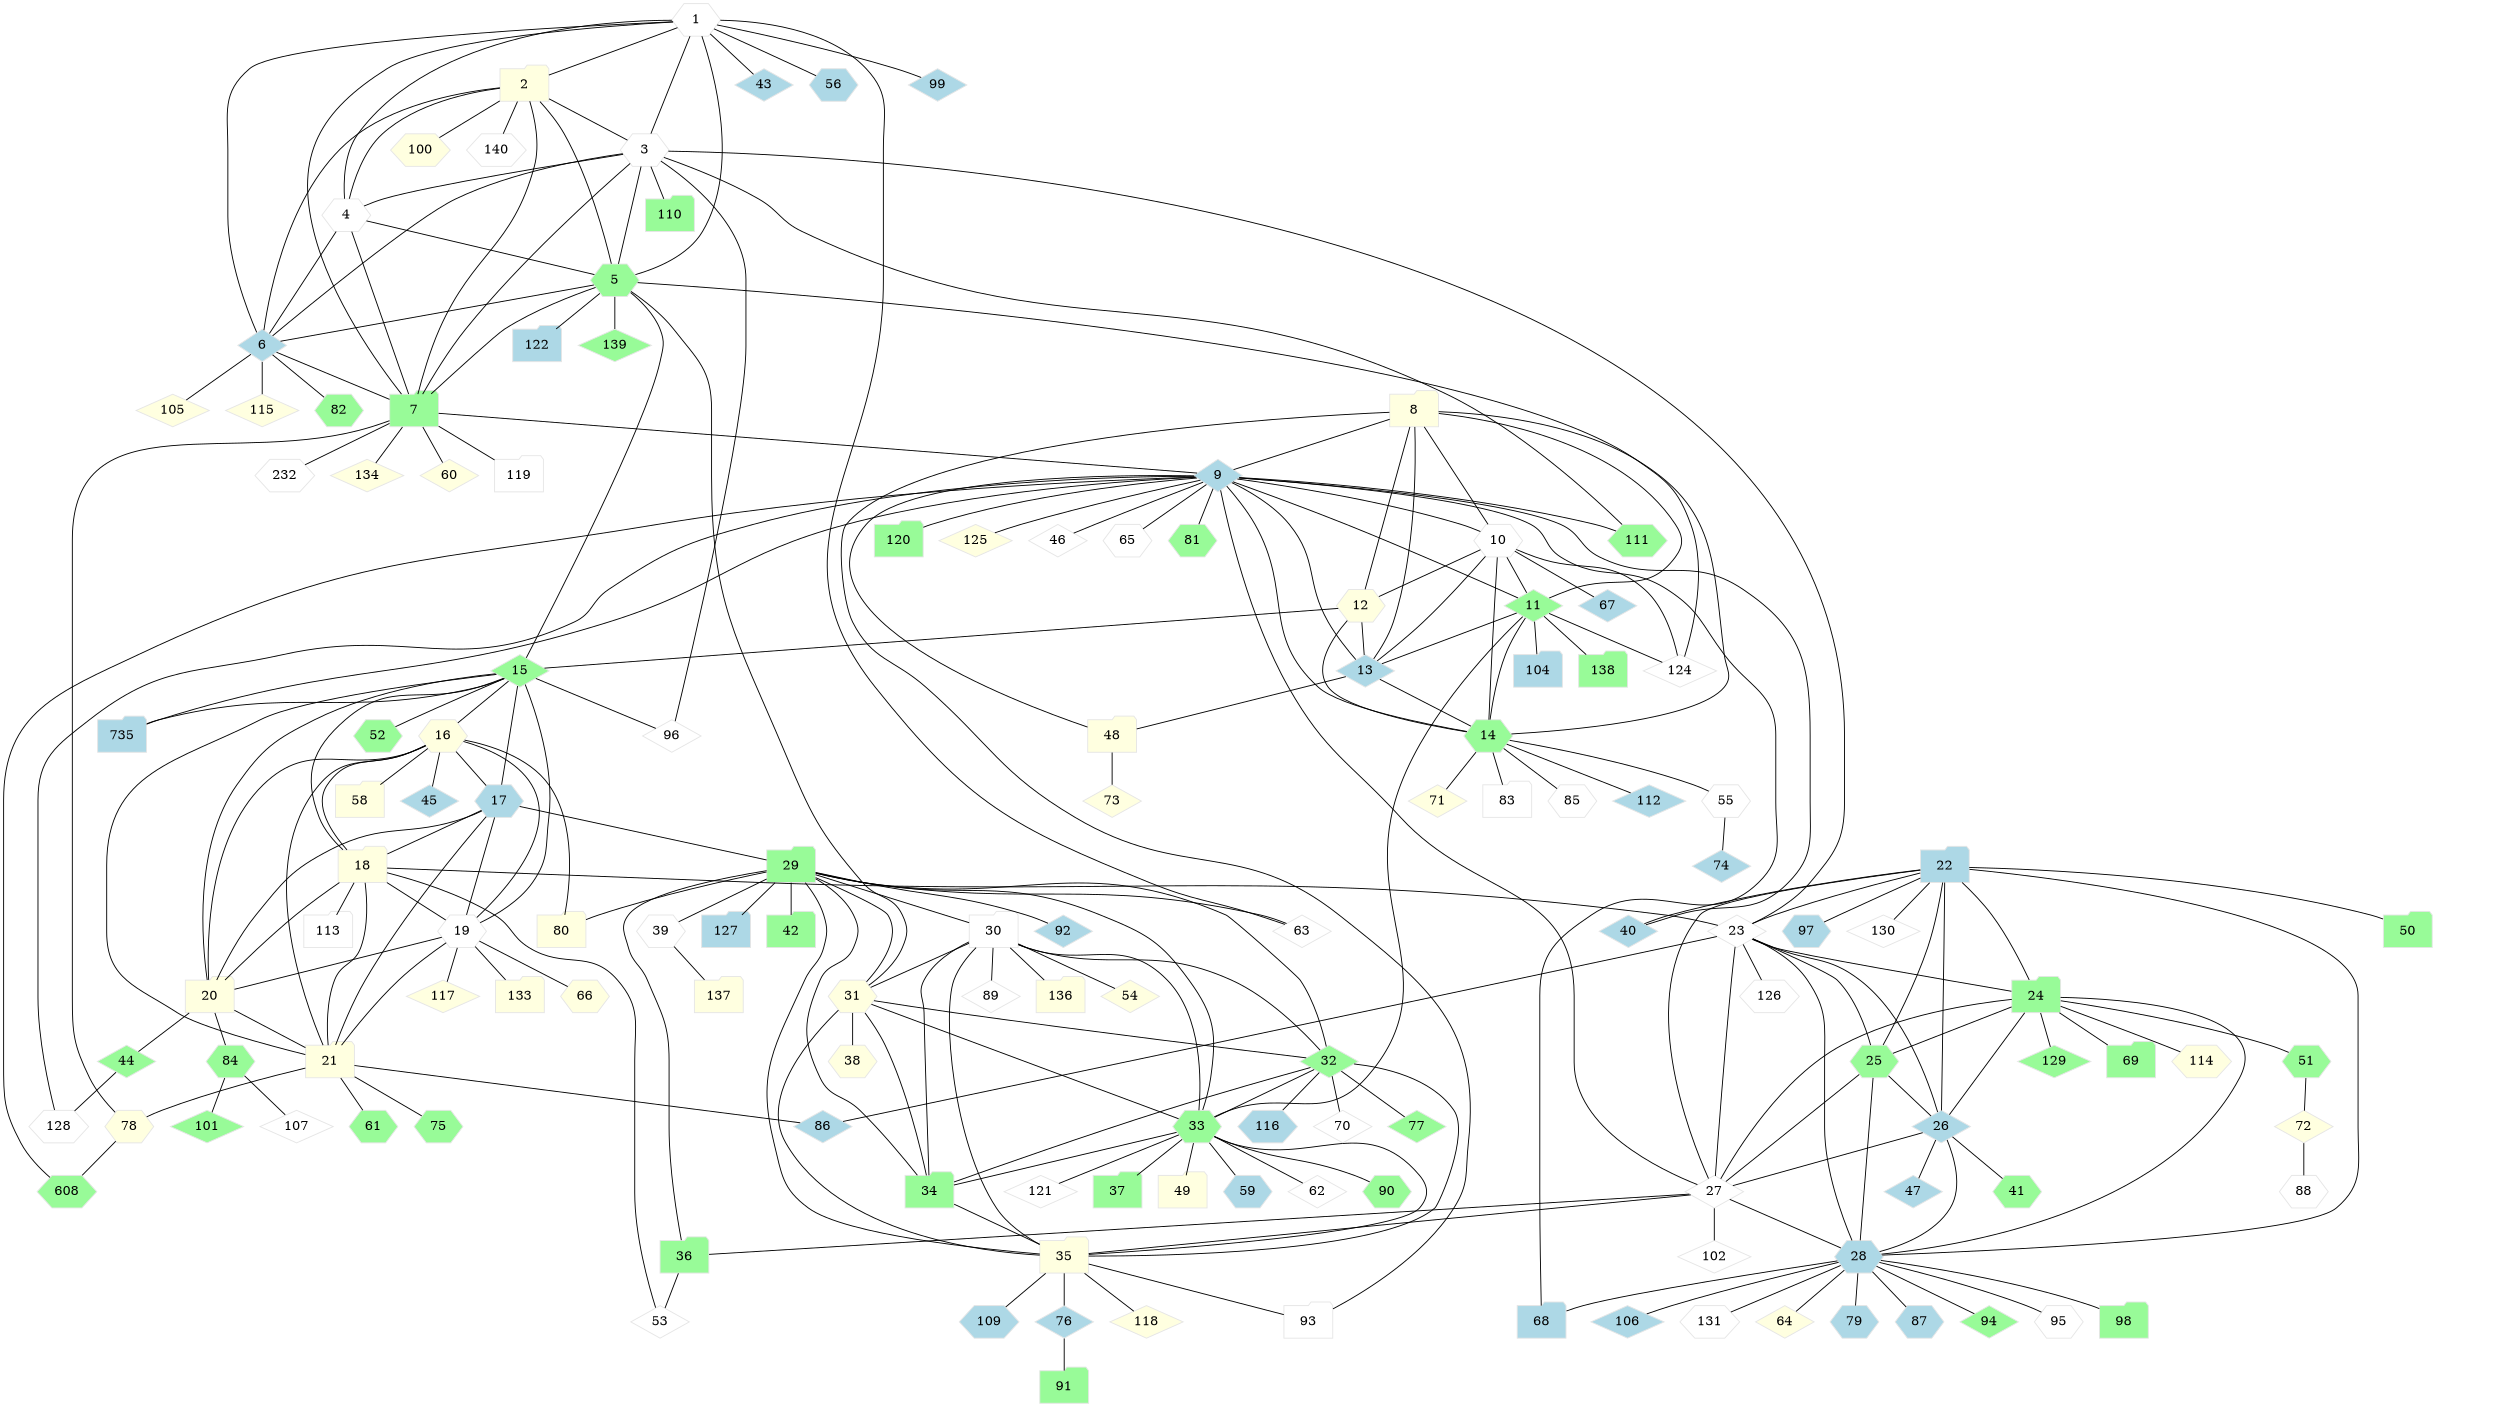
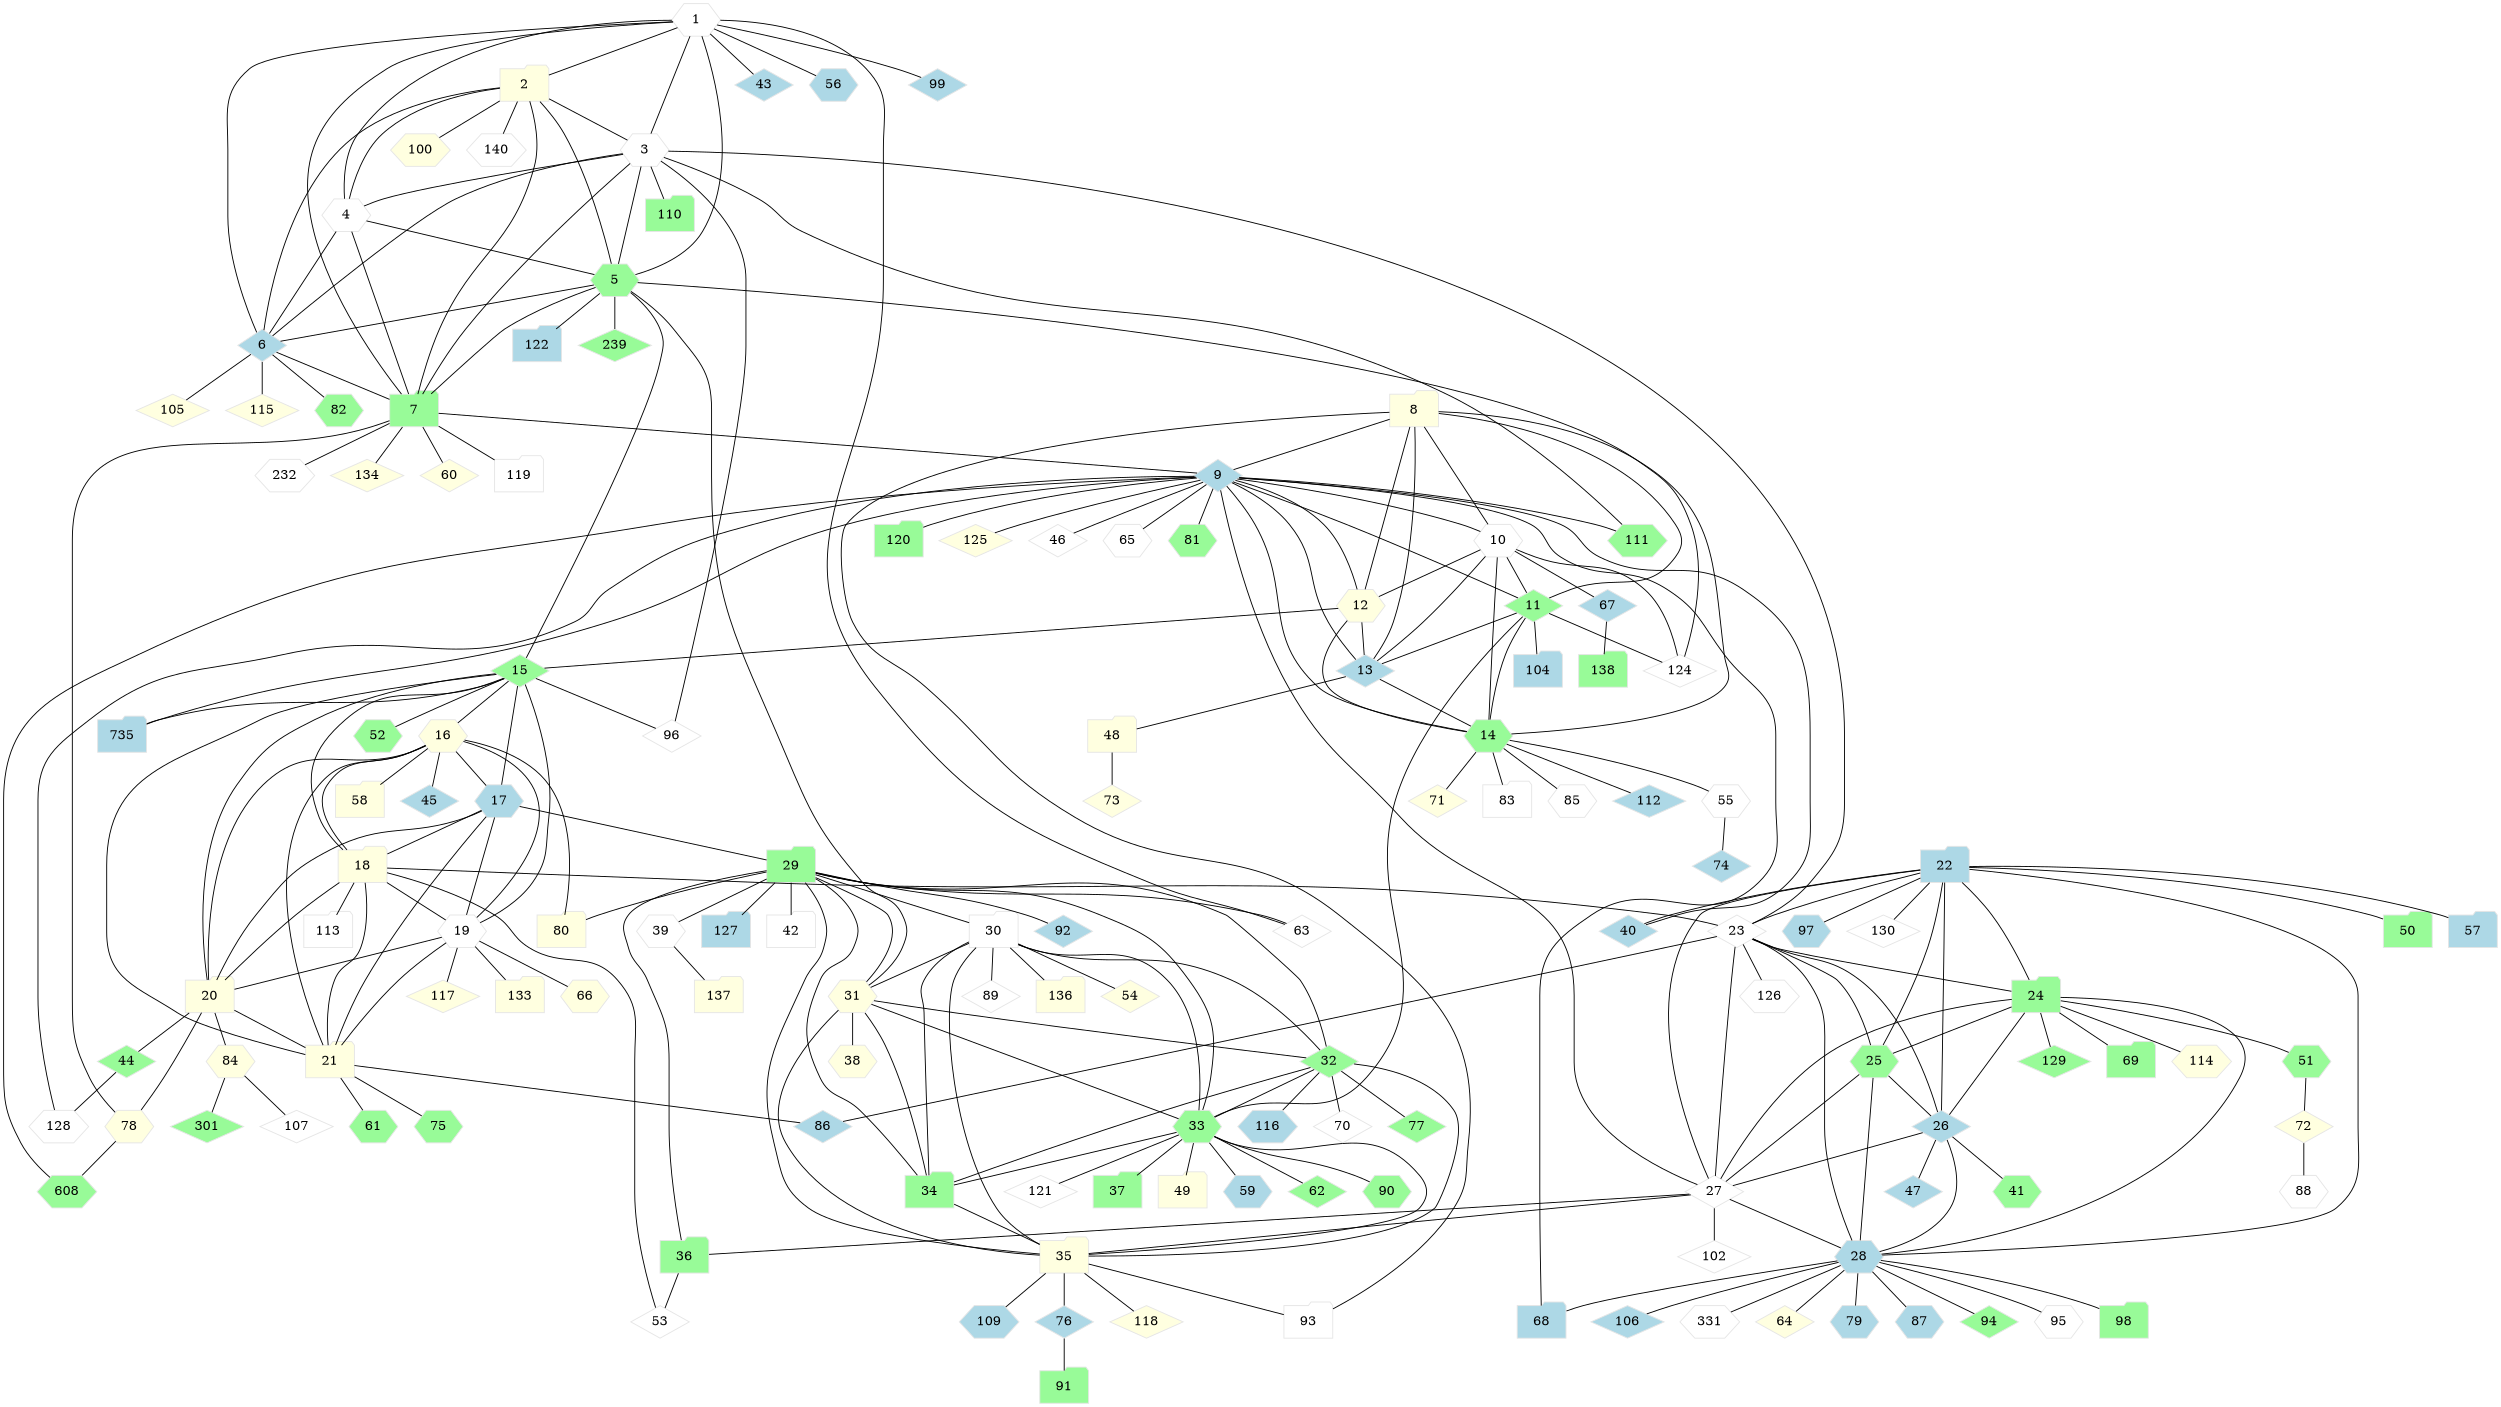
(615, 345) -> (615, 345)
(865, 528) -> (1320, 522)
(1565, 635) -> (1605, 644)
(791, 931) -> (791, 931)
none -> (2473, 931)
(231, 1061) -> (231, 1061)
(229, 1088) -> (173, 1062)
(207, 1127) -> (207, 1127)
(1317, 1192) -> (1317, 1192)
(1710, 1322) -> (1710, 1322)
